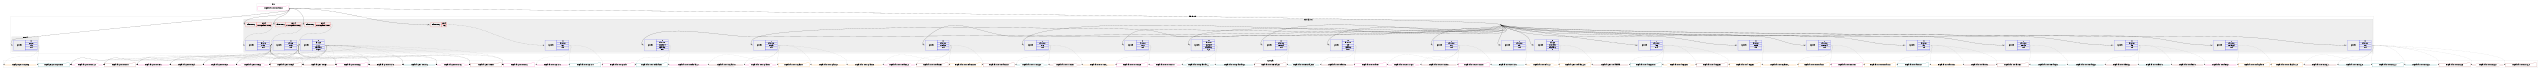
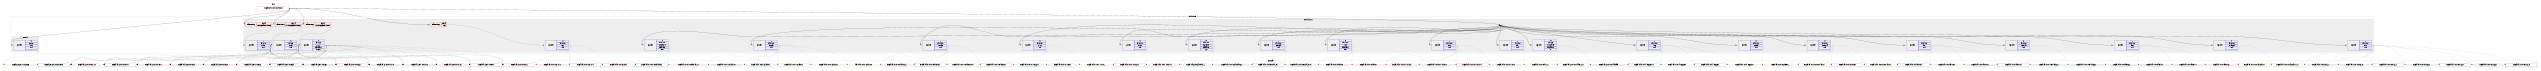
(761, 65) -> (761, 65)
(865, 65) -> (863, 65)
(1198, 65) -> (1196, 65)
(1371, 65) -> (1368, 65)
(1745, 65) -> (1744, 65)
